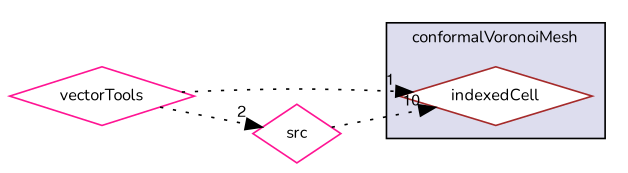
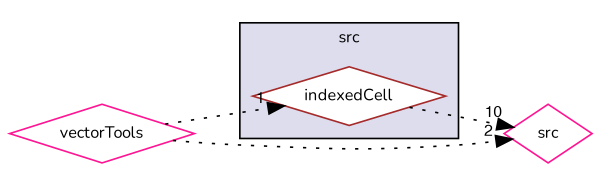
(496, 38) -> (349, 38)
(375, 119) -> (447, 114)
